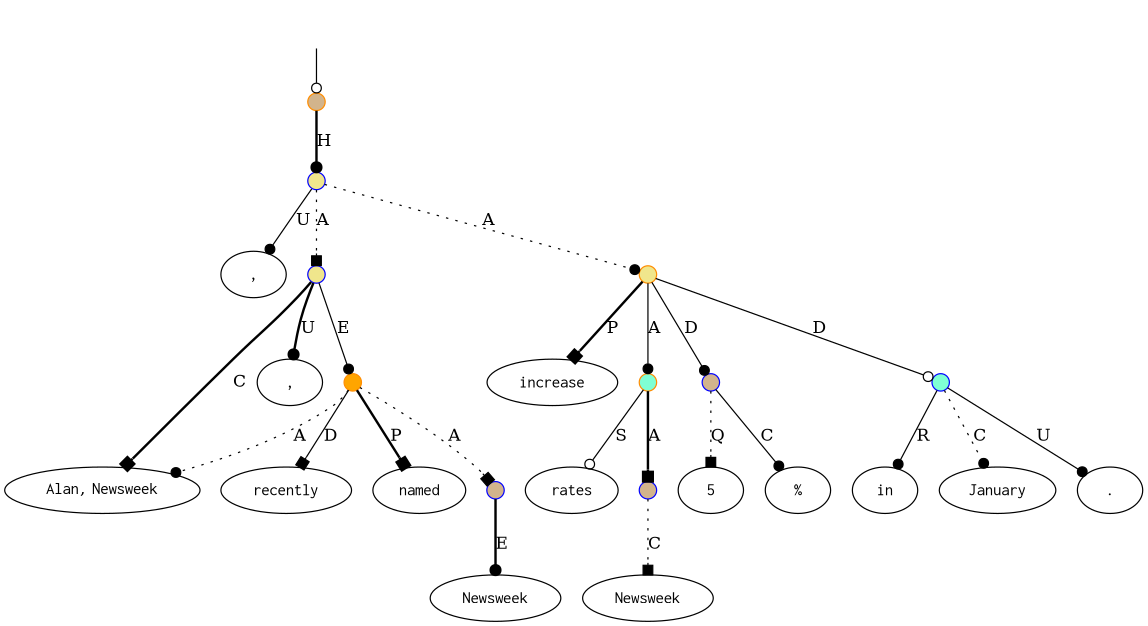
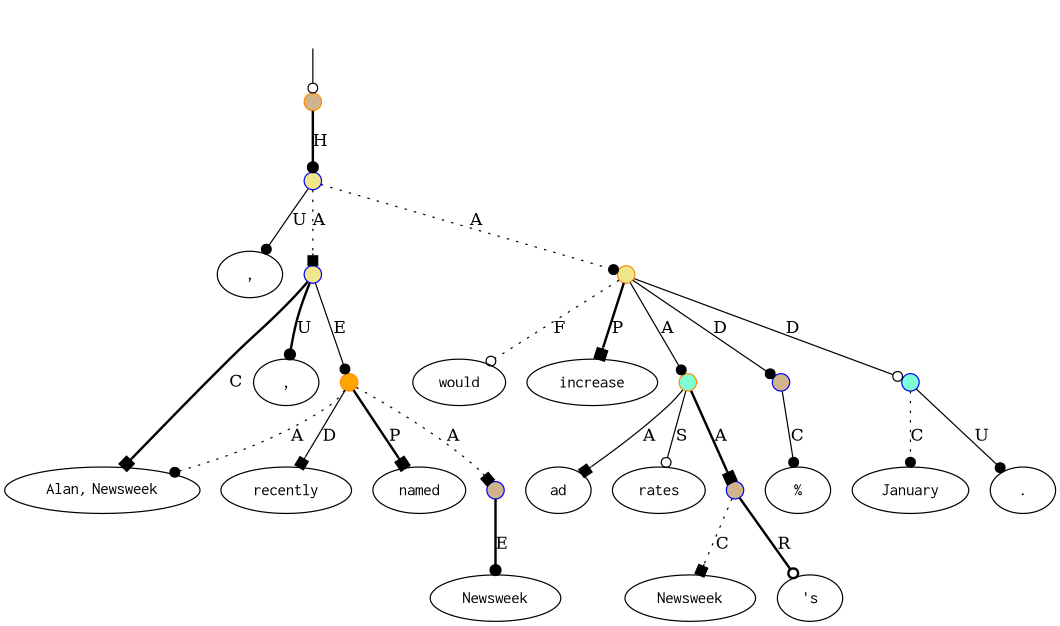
none -> (459, 382)
none -> (558, 490)
(711, 490) -> none
(885, 490) -> none
none -> (810, 598)
